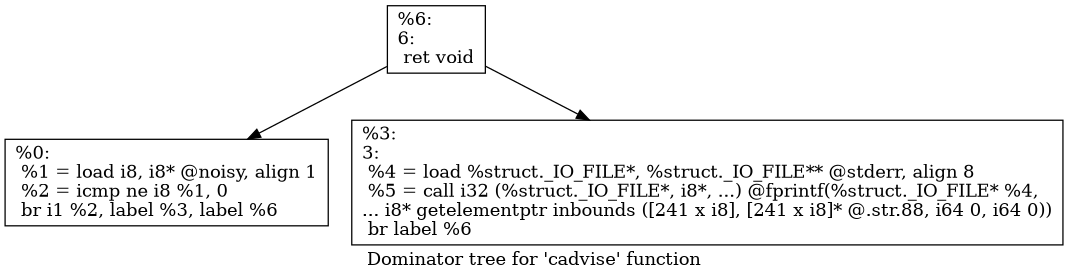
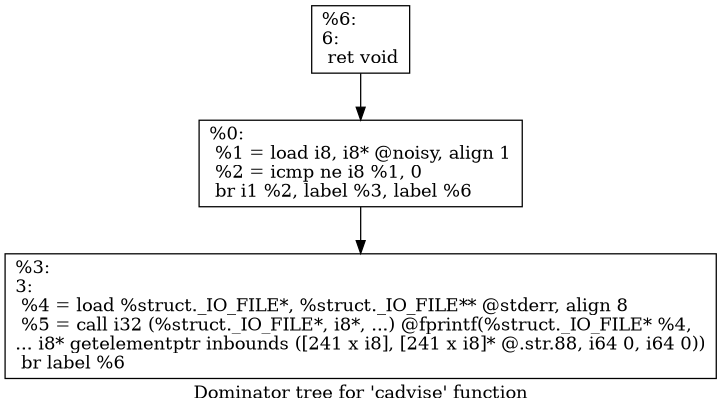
(532, 90) -> (361, 224)
